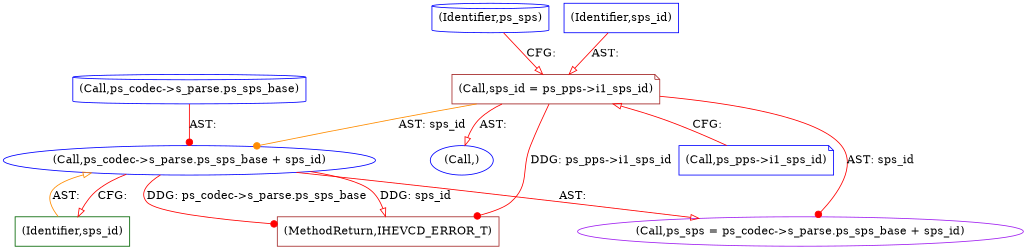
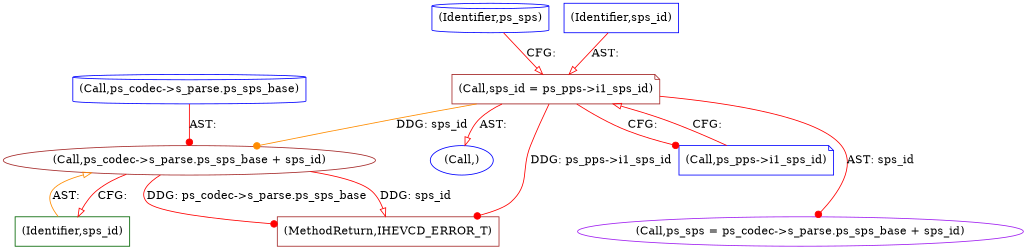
(432, 125) -> (432, 125)
none -> (623, 129)
(189, 160) -> (189, 160)
(494, 194) -> none
